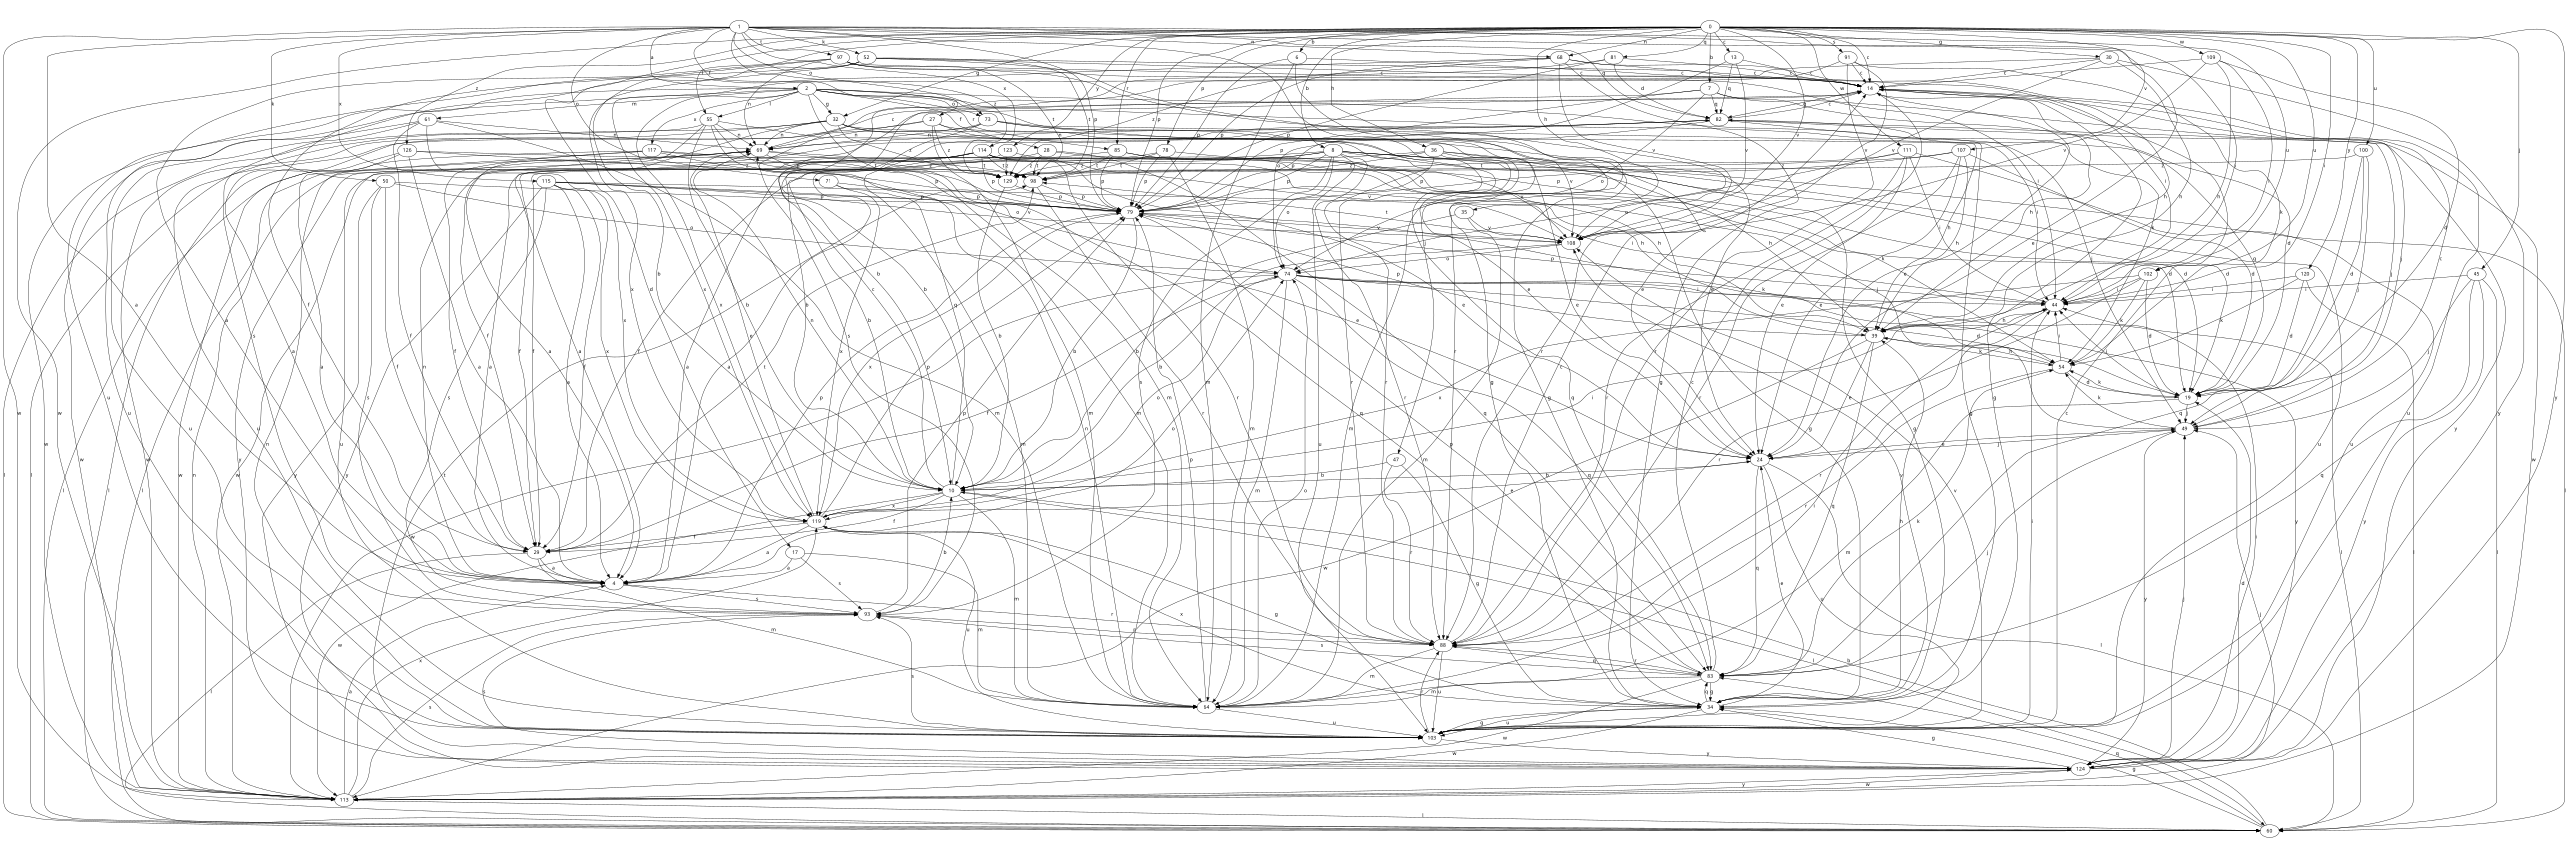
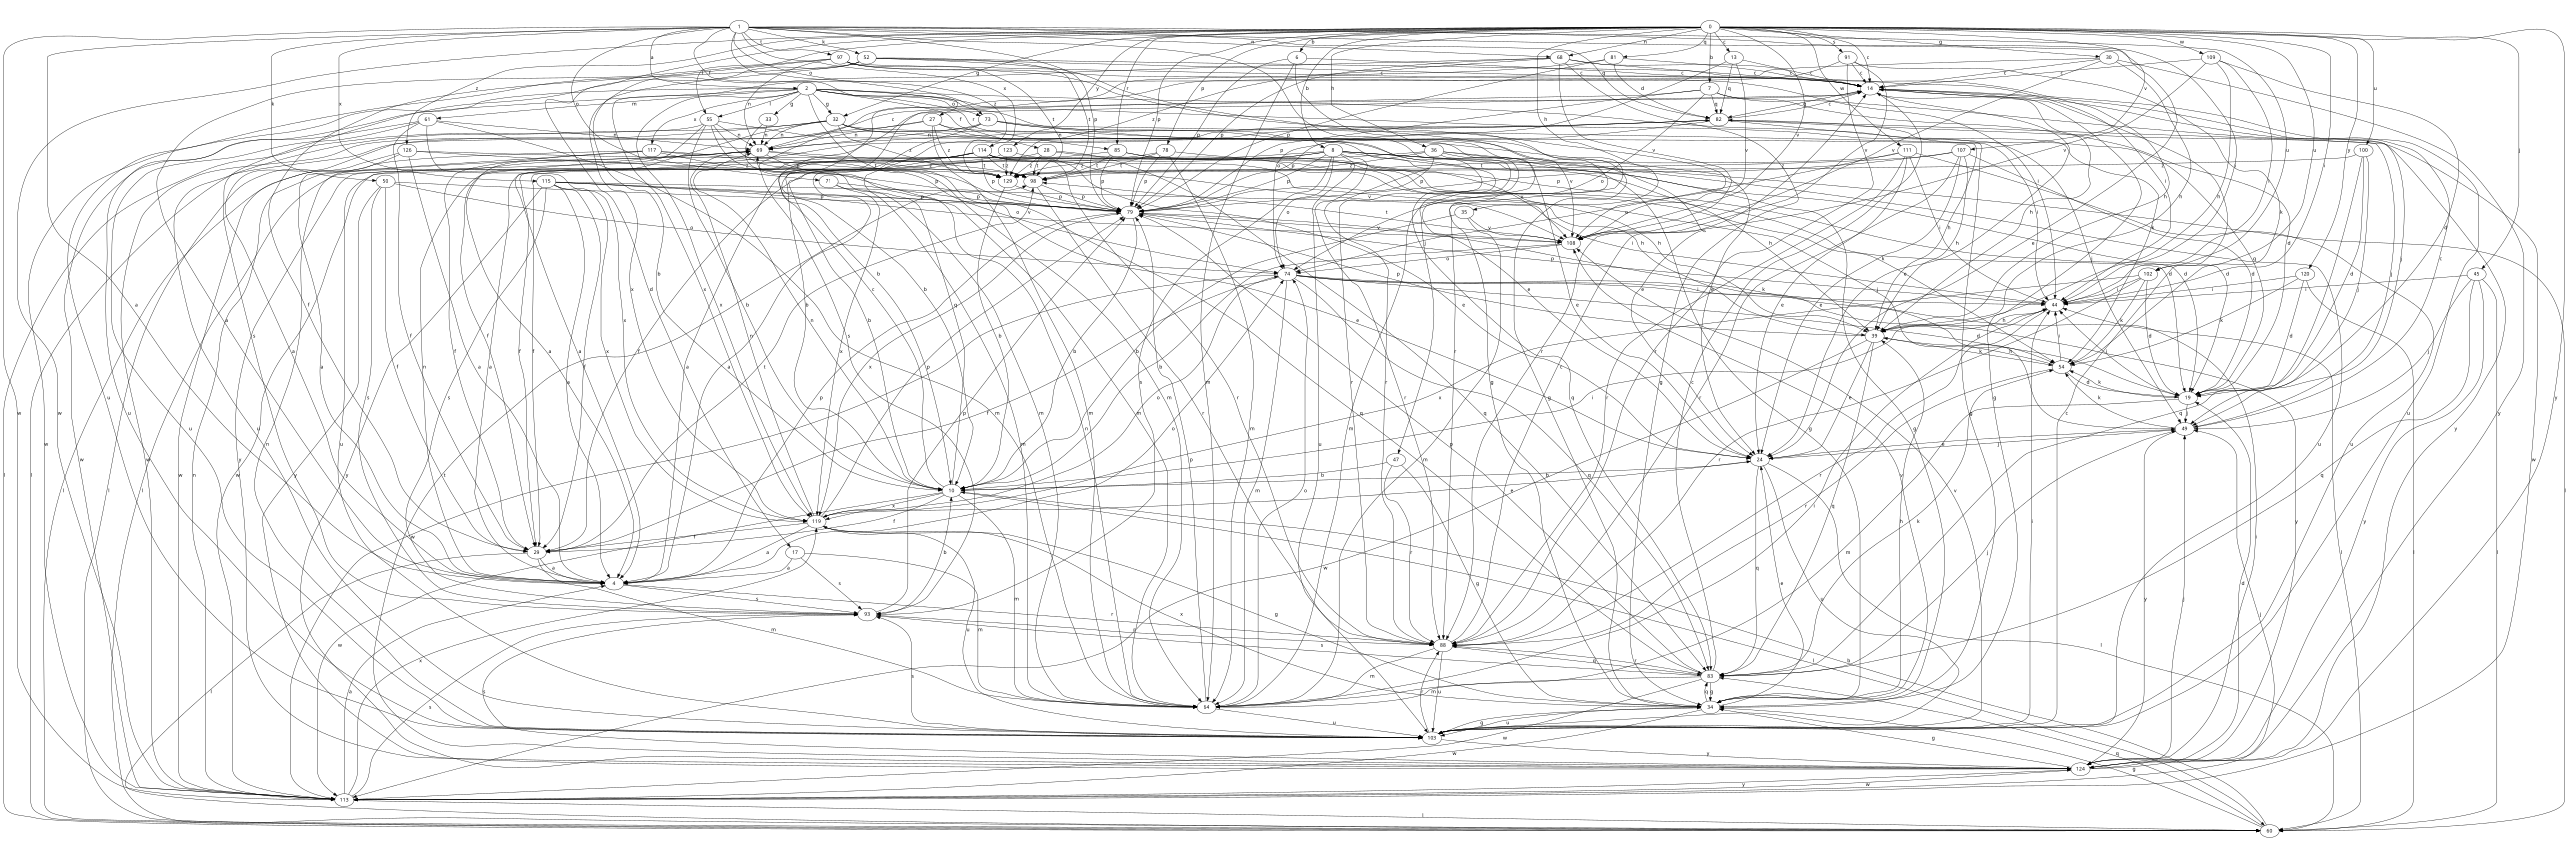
none -> (768, 120)
(751, 336) -> (751, 336)
